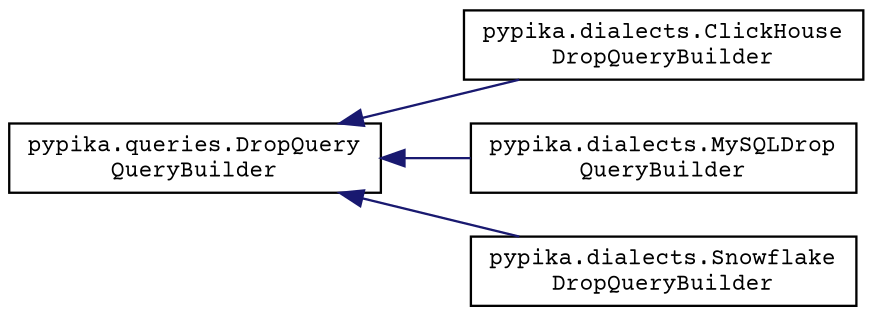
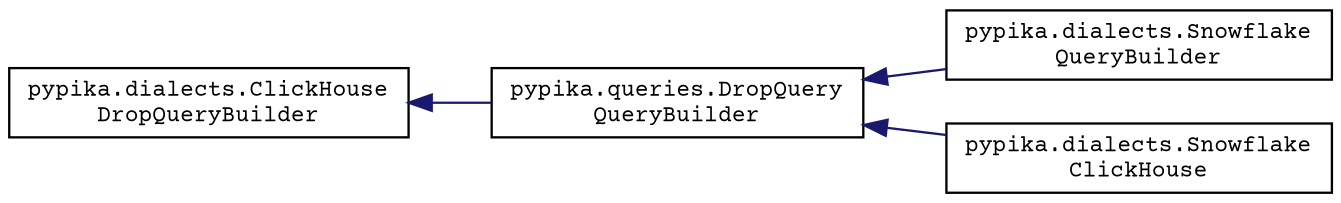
(441, 99) -> (462, 103)
(664, 158) -> (1139, 45)
(664, 271) -> (1139, 158)
